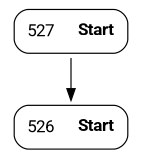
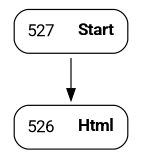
(96, 126) -> (96, 126)
